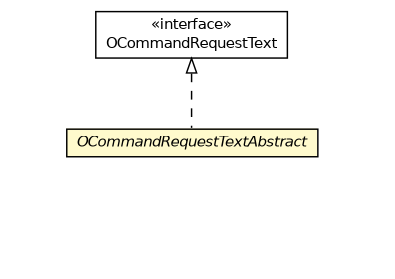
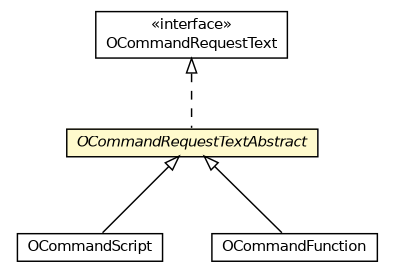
none -> (90, 247)
none -> (295, 247)
